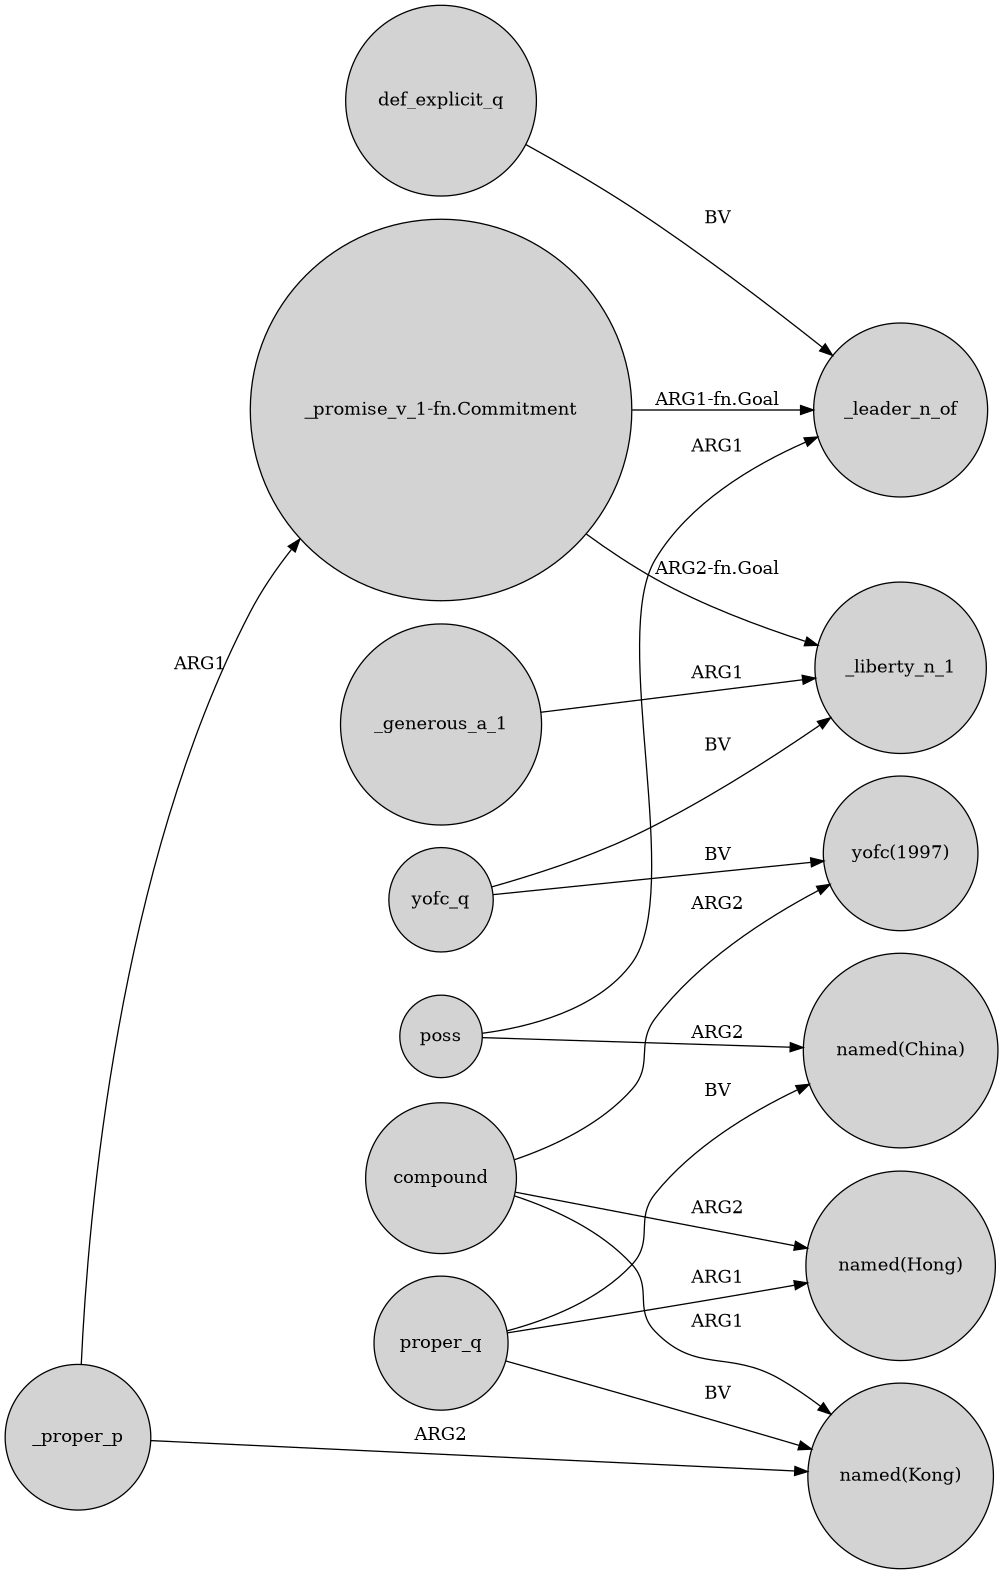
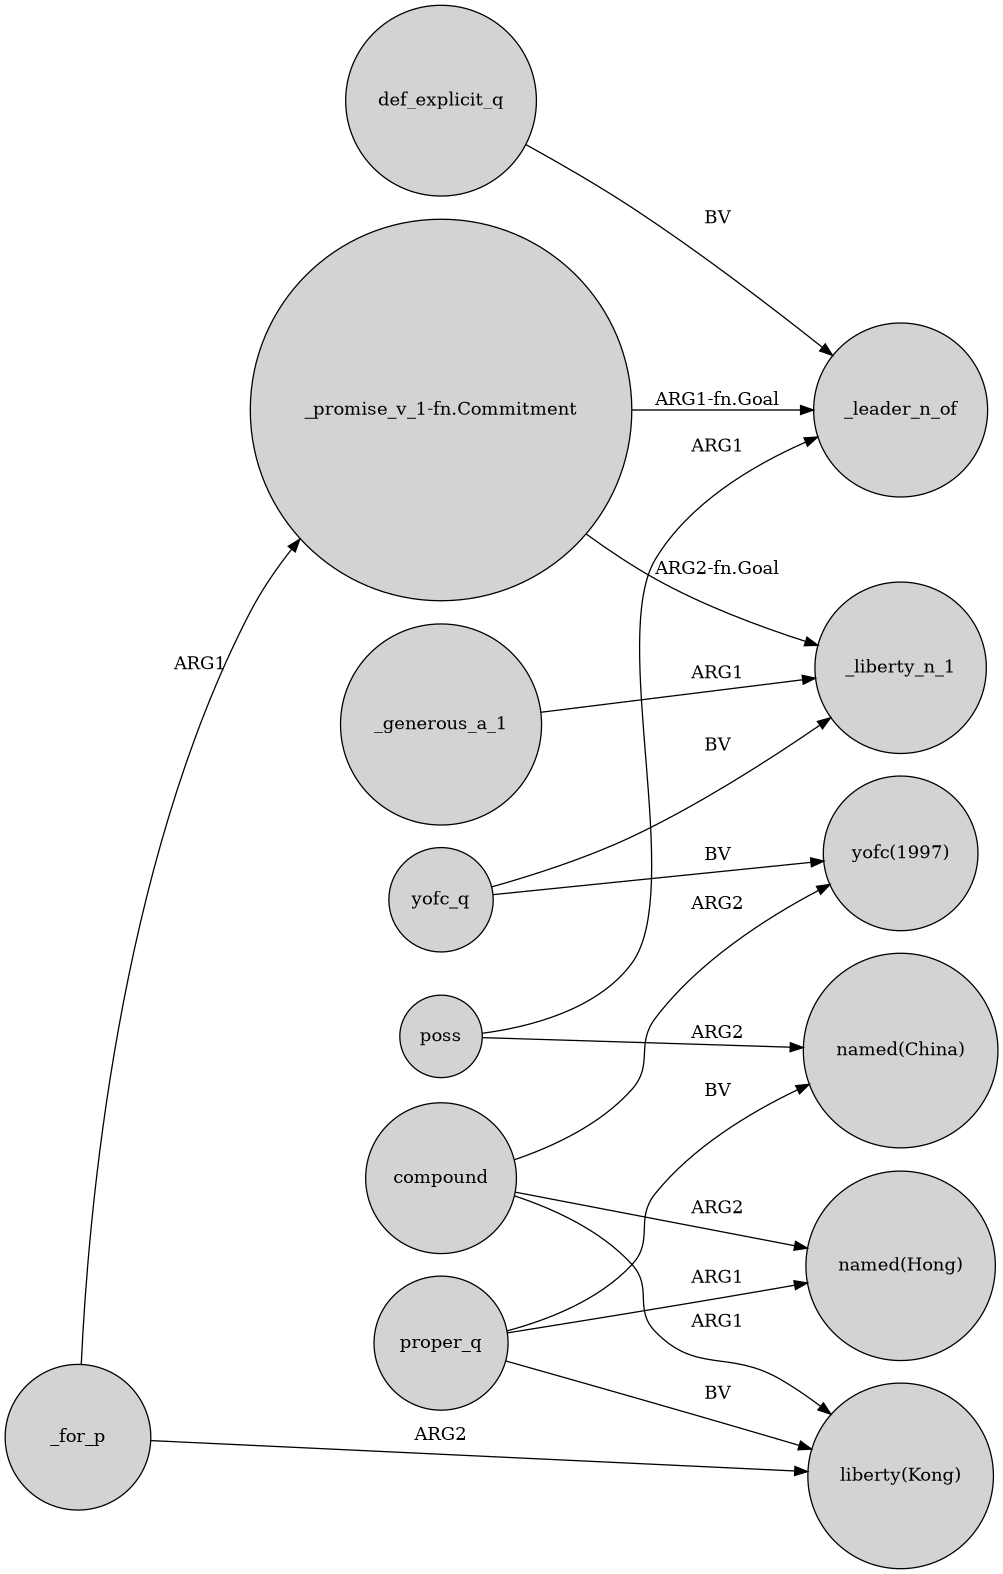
(78, 1437) -> (78, 1437)
(901, 1476) -> (901, 1476)
